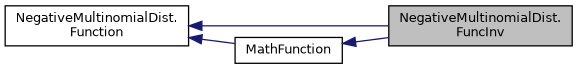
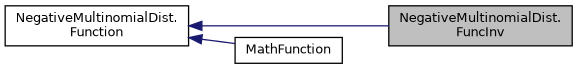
(372, 40) -> none
